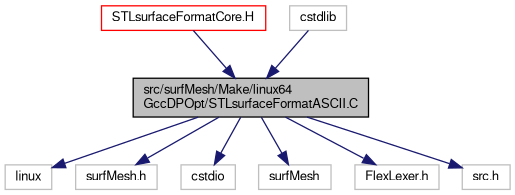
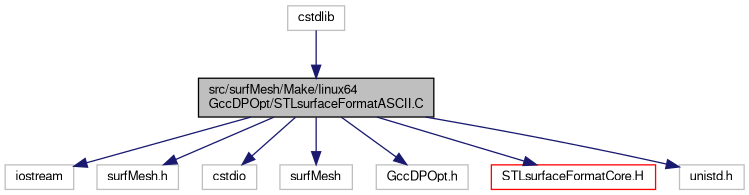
(210, 49) -> (451, 139)
(28, 177) -> (39, 177)
(397, 177) -> (422, 177)
(486, 177) -> (712, 177)
